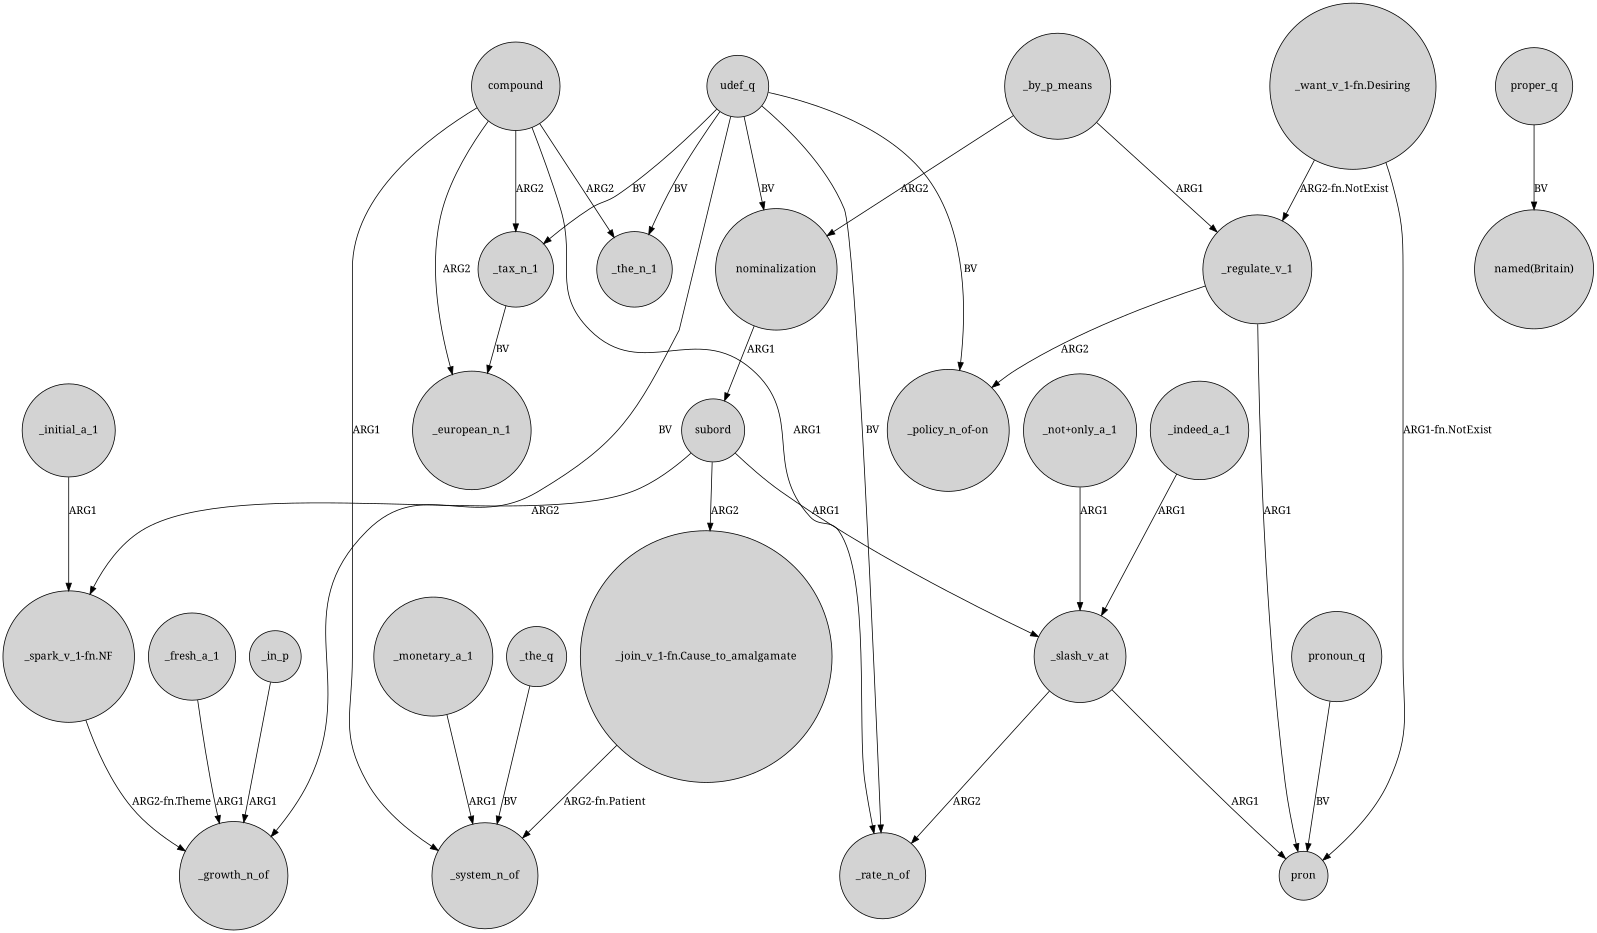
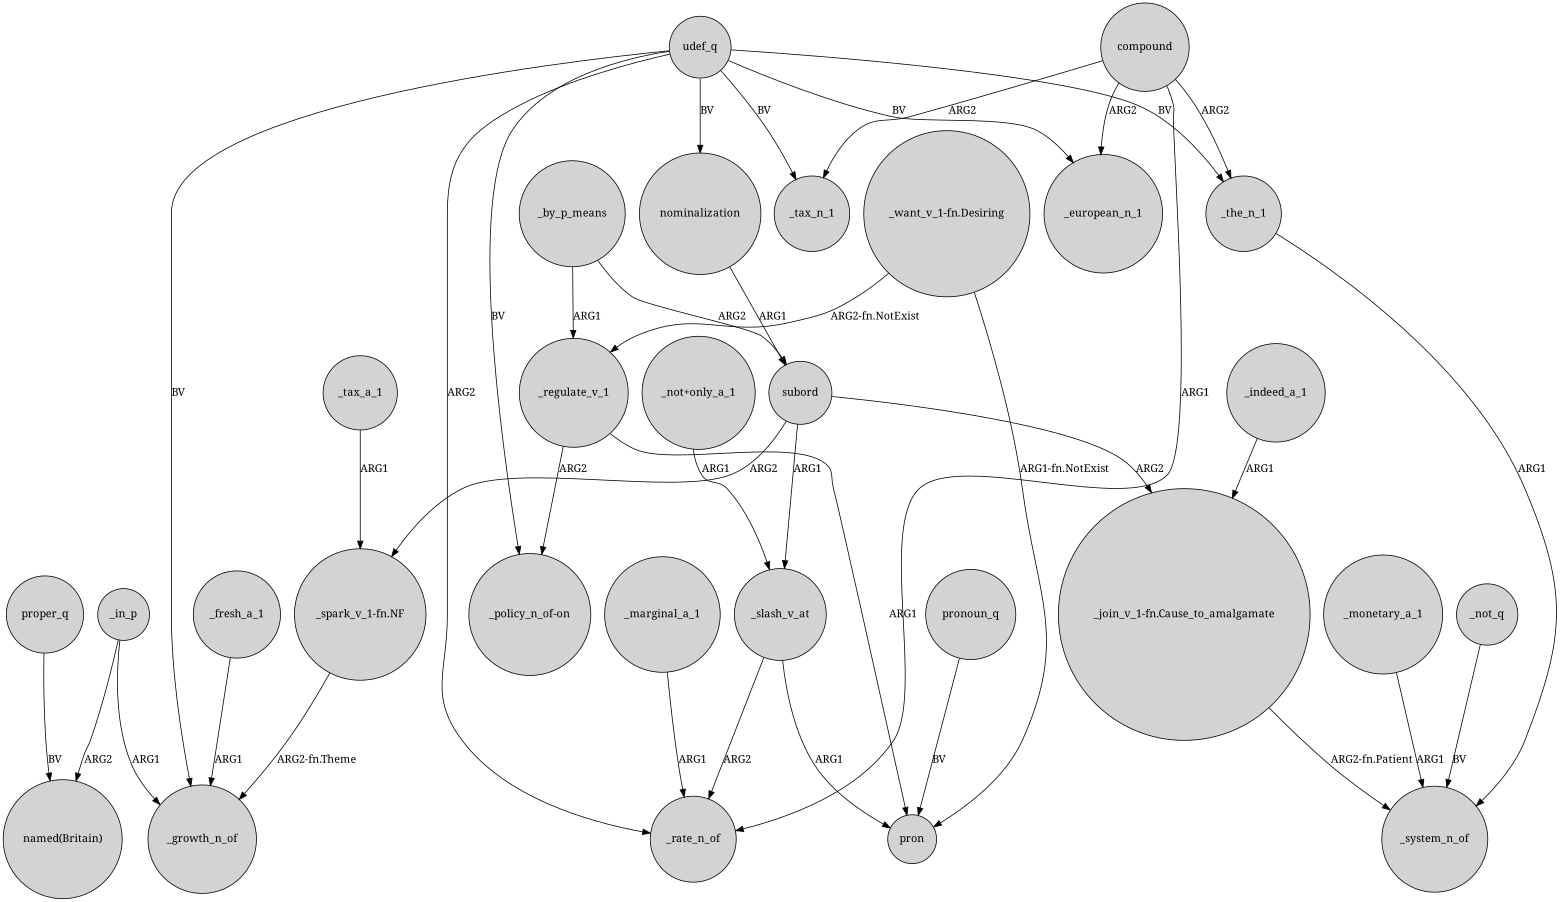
(928, 171) -> (687, 314)
(498, 336) -> (881, 114)
(69, 430) -> (360, 393)
(873, 430) -> (462, 393)
(352, 467) -> (1519, 477)
(1141, 541) -> (1246, 465)
none -> (662, 614)
(537, 657) -> (1487, 614)
none -> (101, 708)
